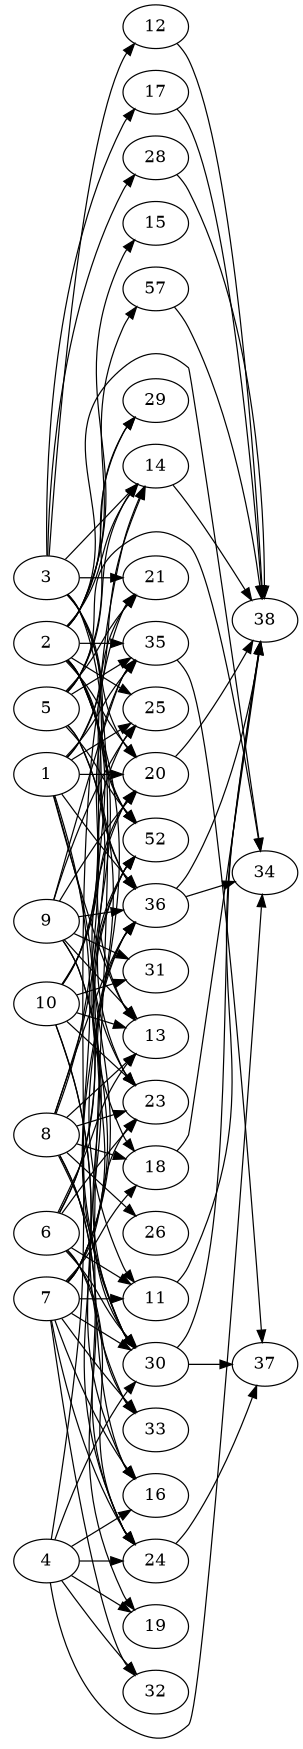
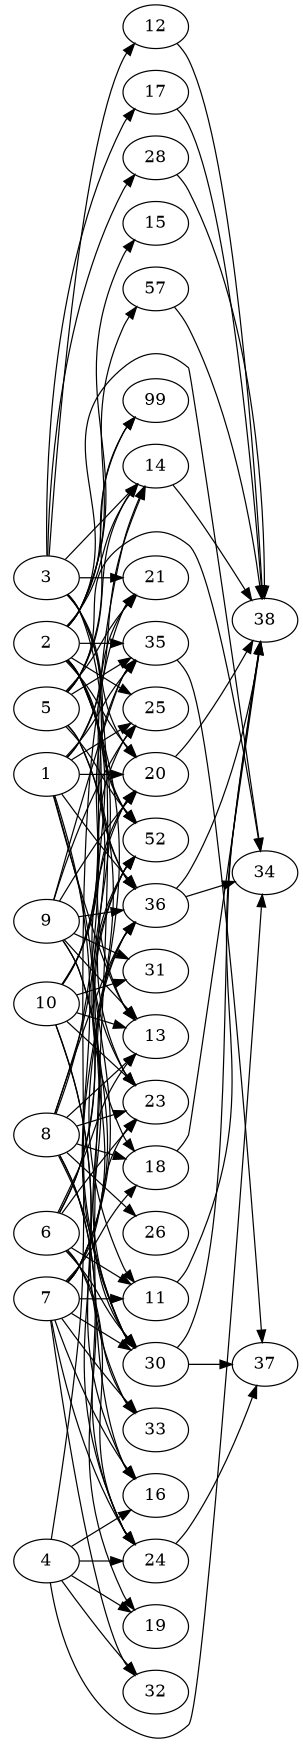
(156, 401) -> (156, 401)
(83, 1471) -> none
